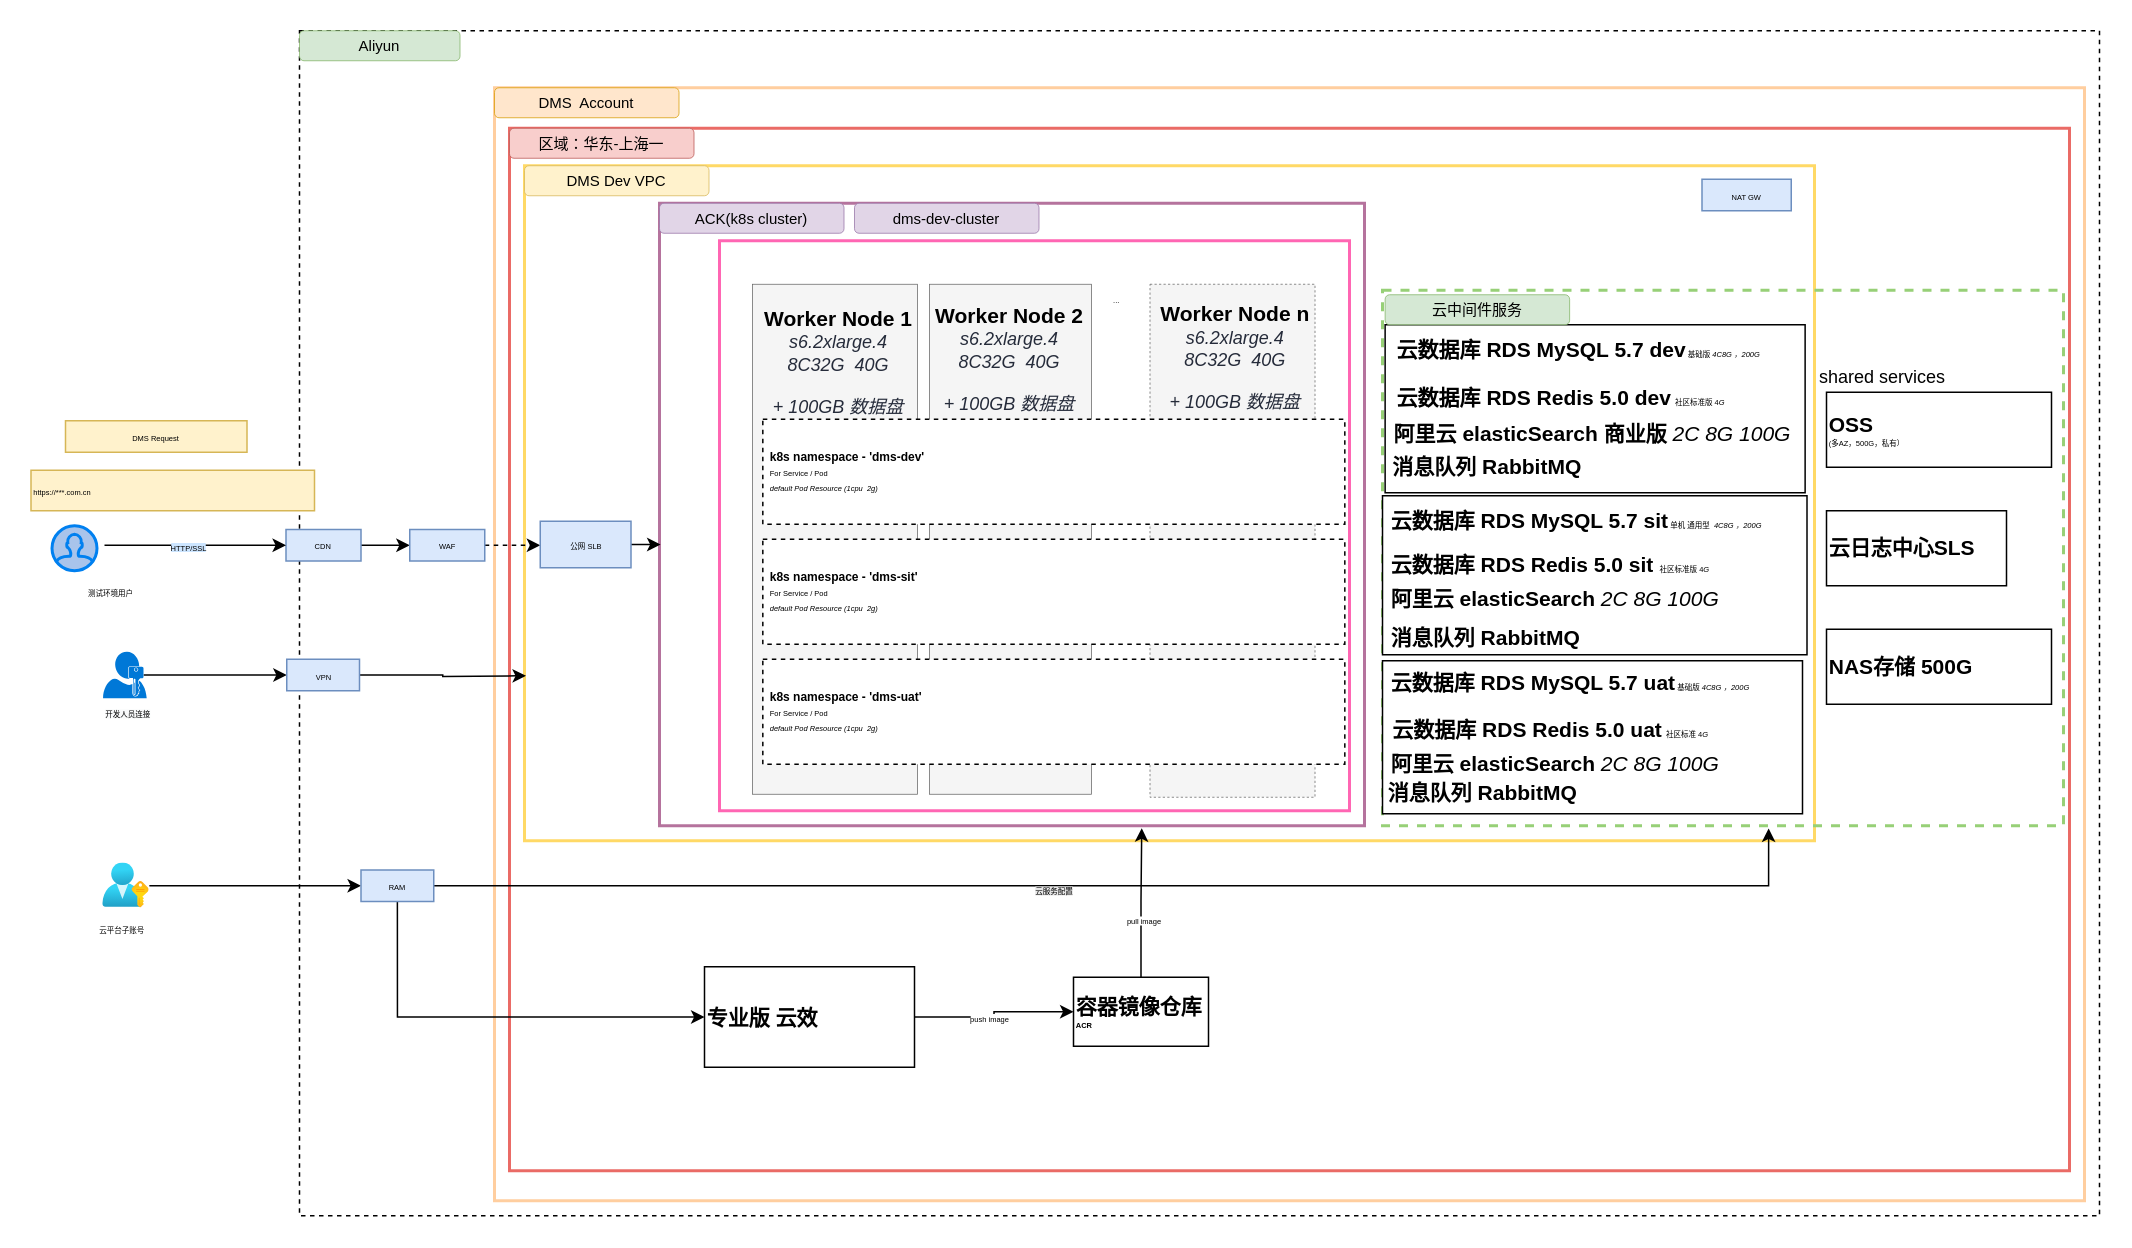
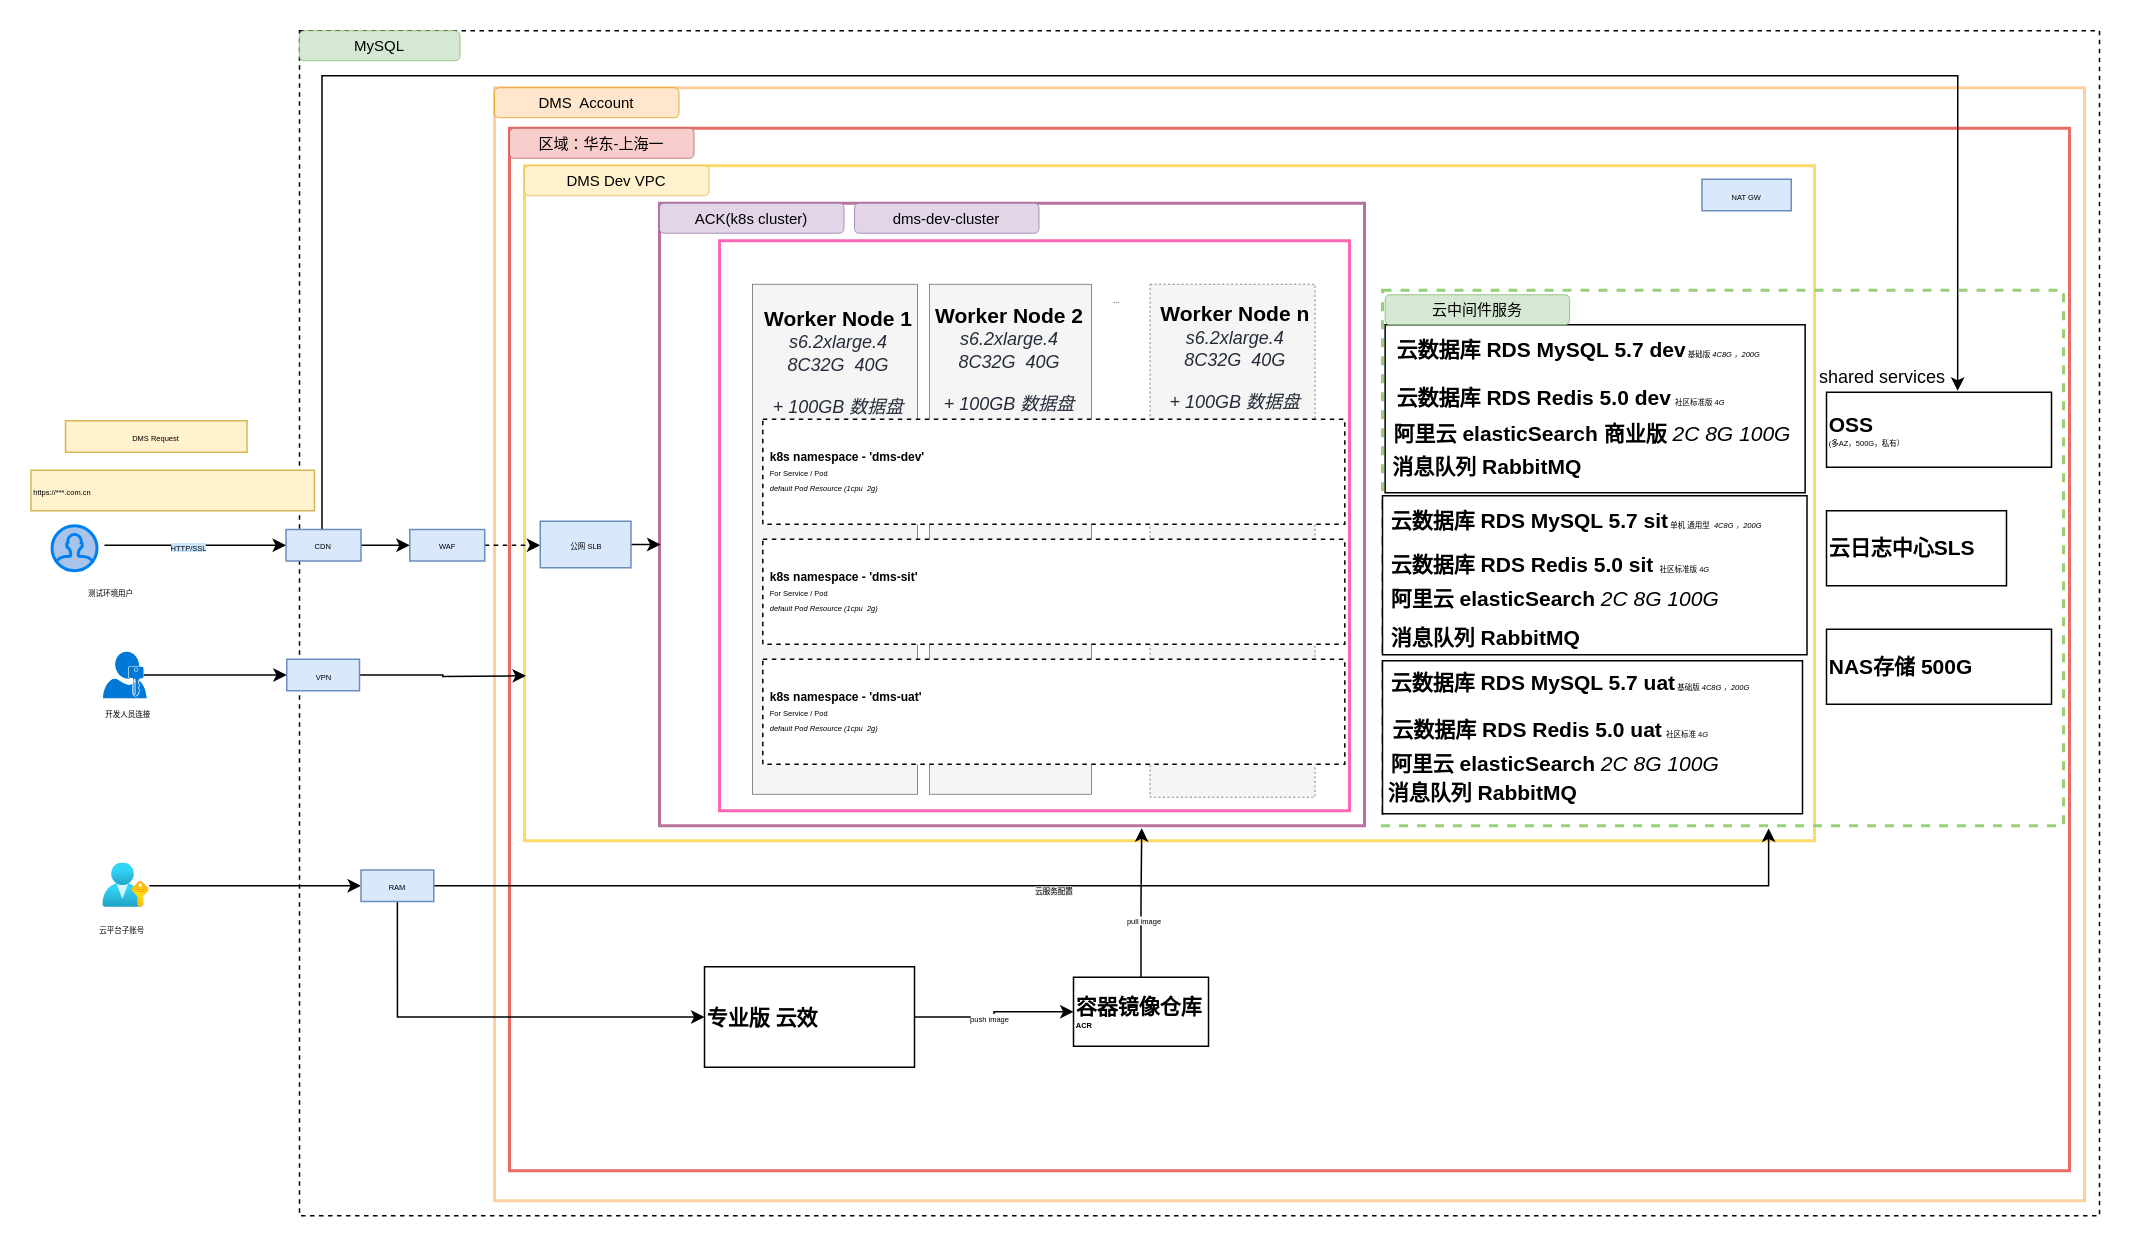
(380, 46) -> (380, 46)
none -> (1065, 76)
